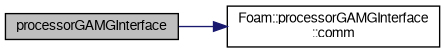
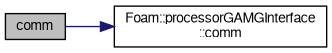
(92, 27) -> (35, 27)
